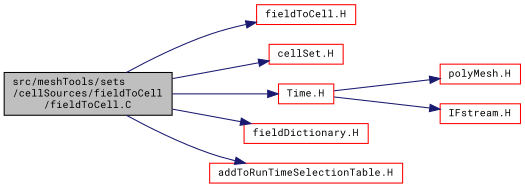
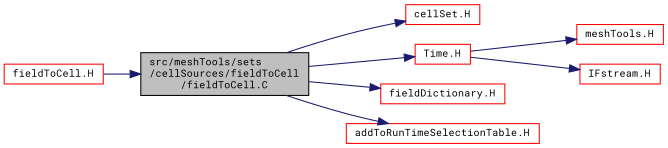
(184, 44) -> (117, 74)
(480, 74) -> (620, 34)
